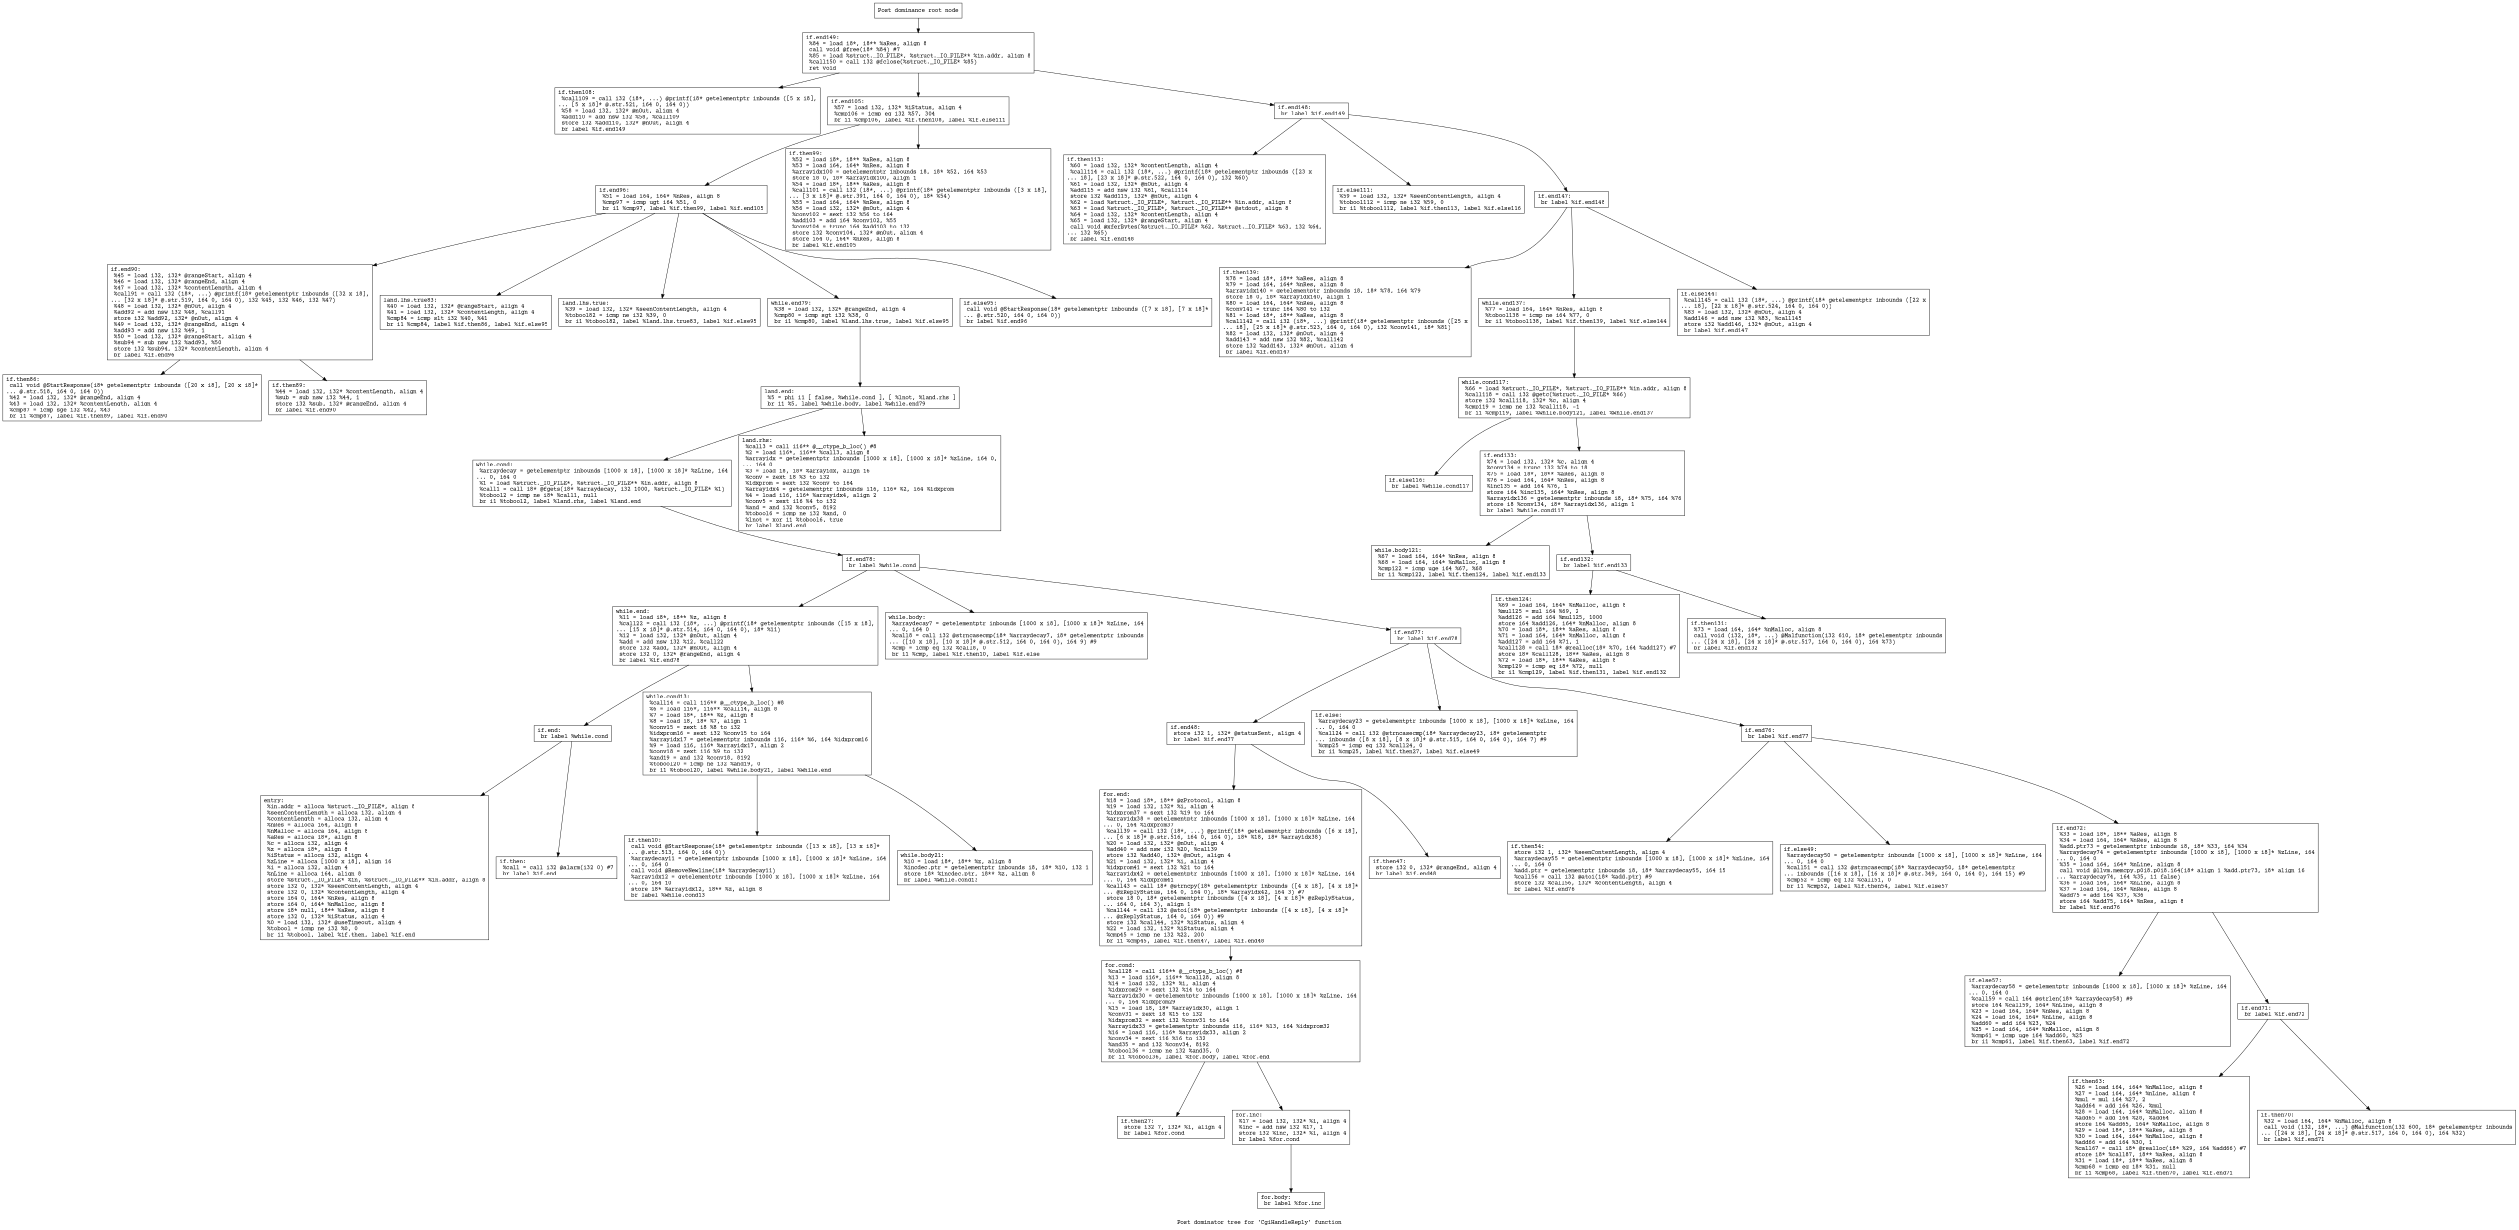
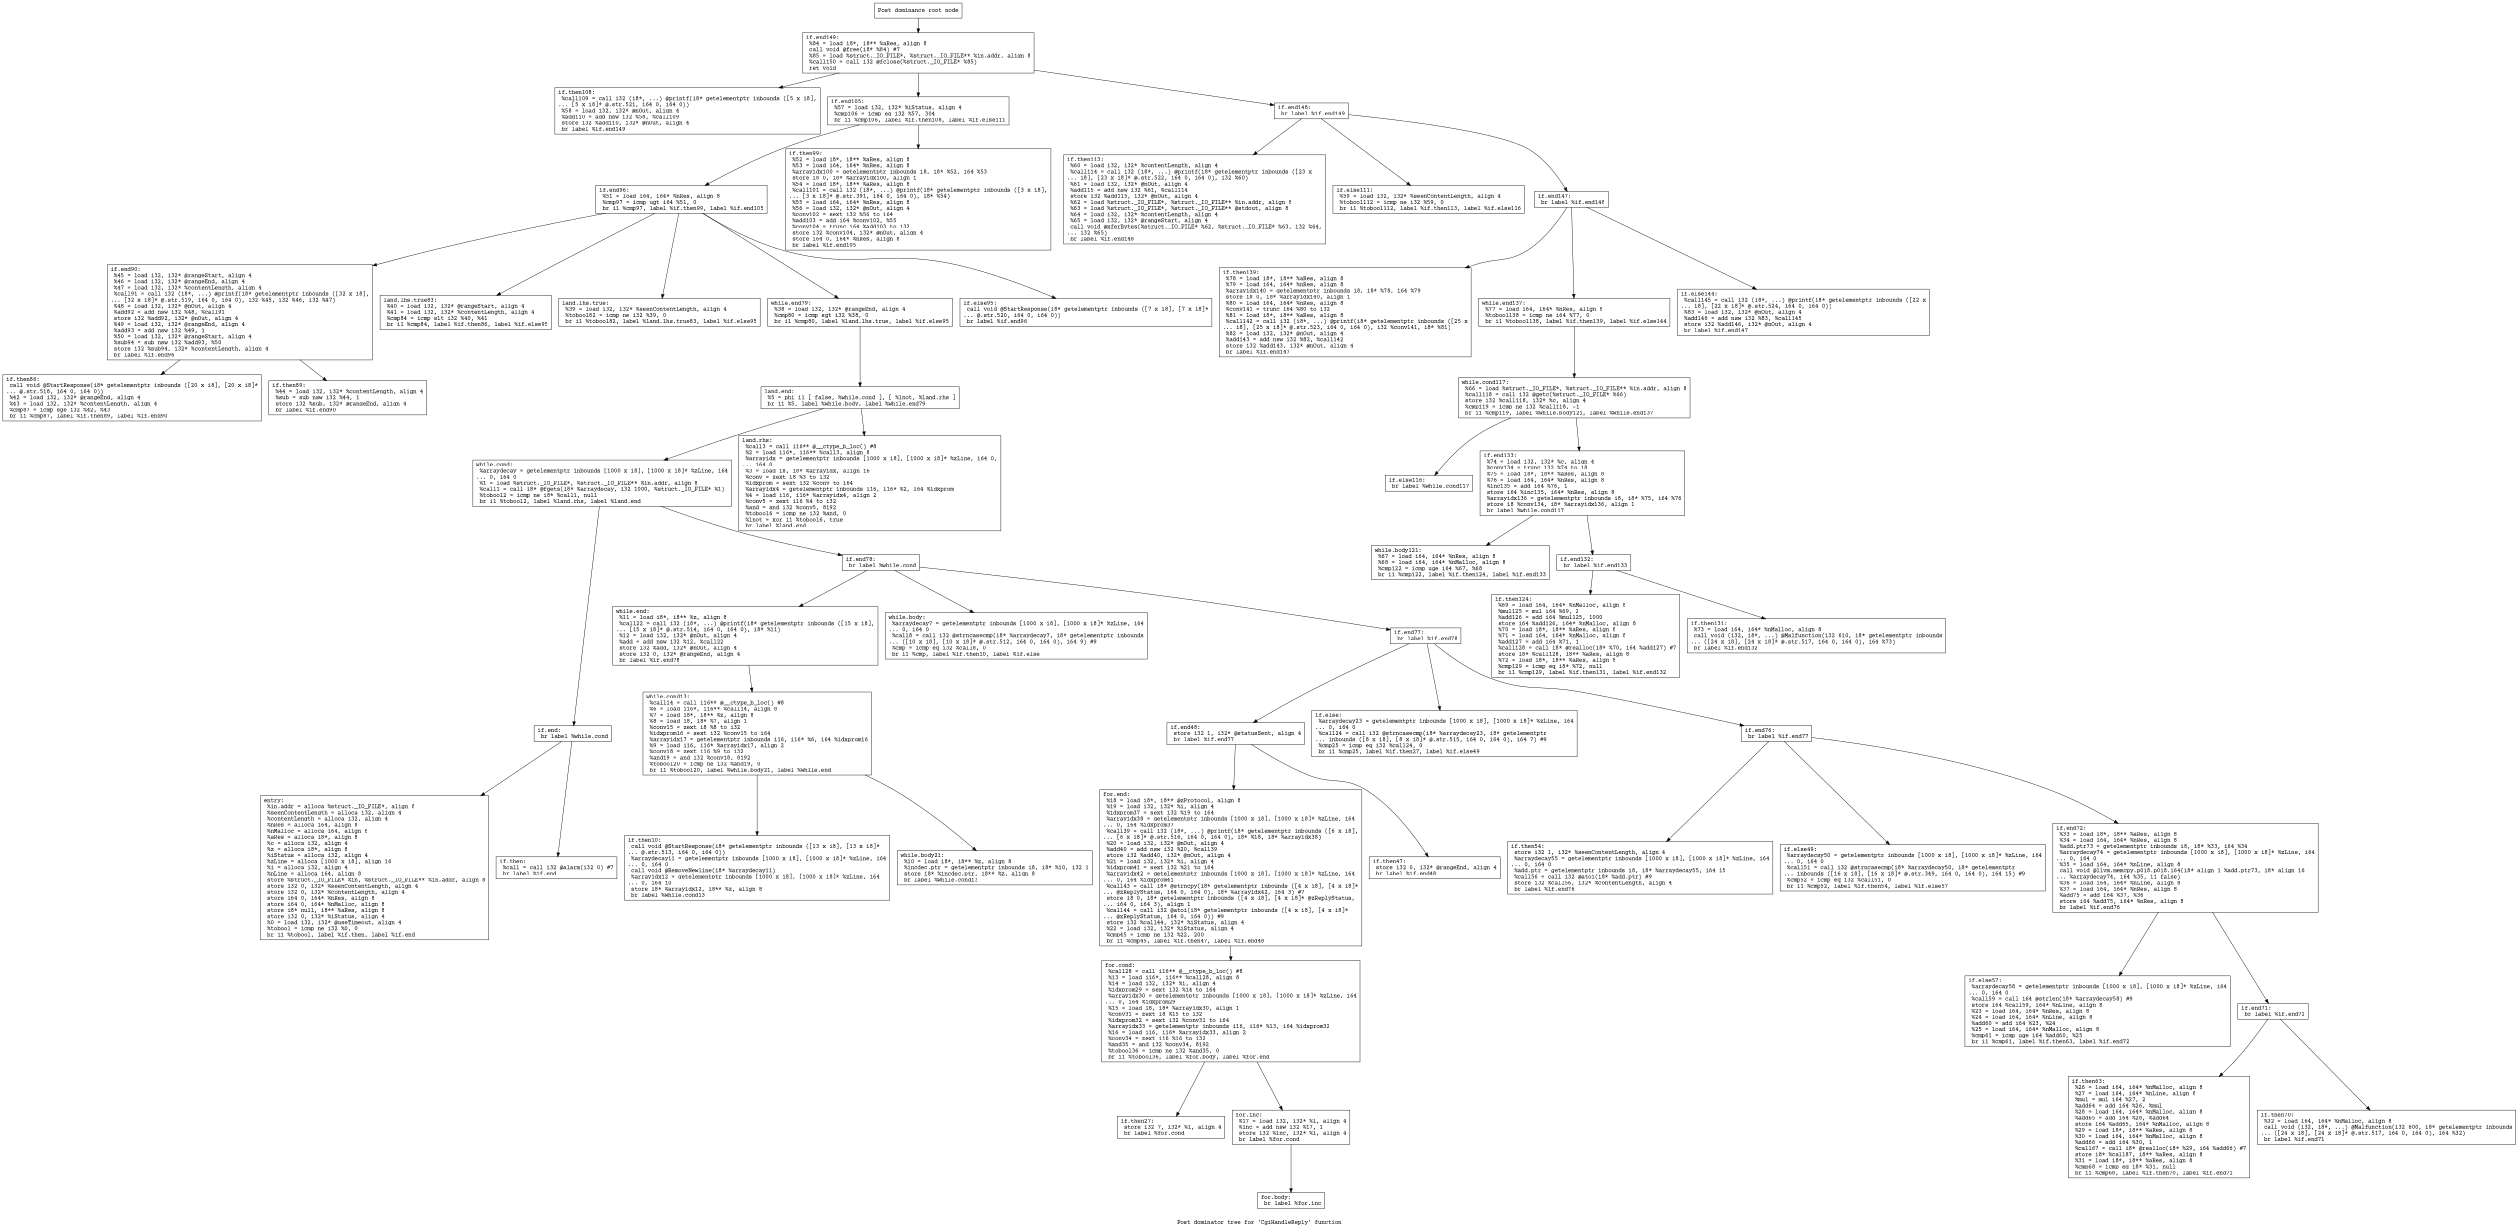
(638, 693) -> (587, 614)
